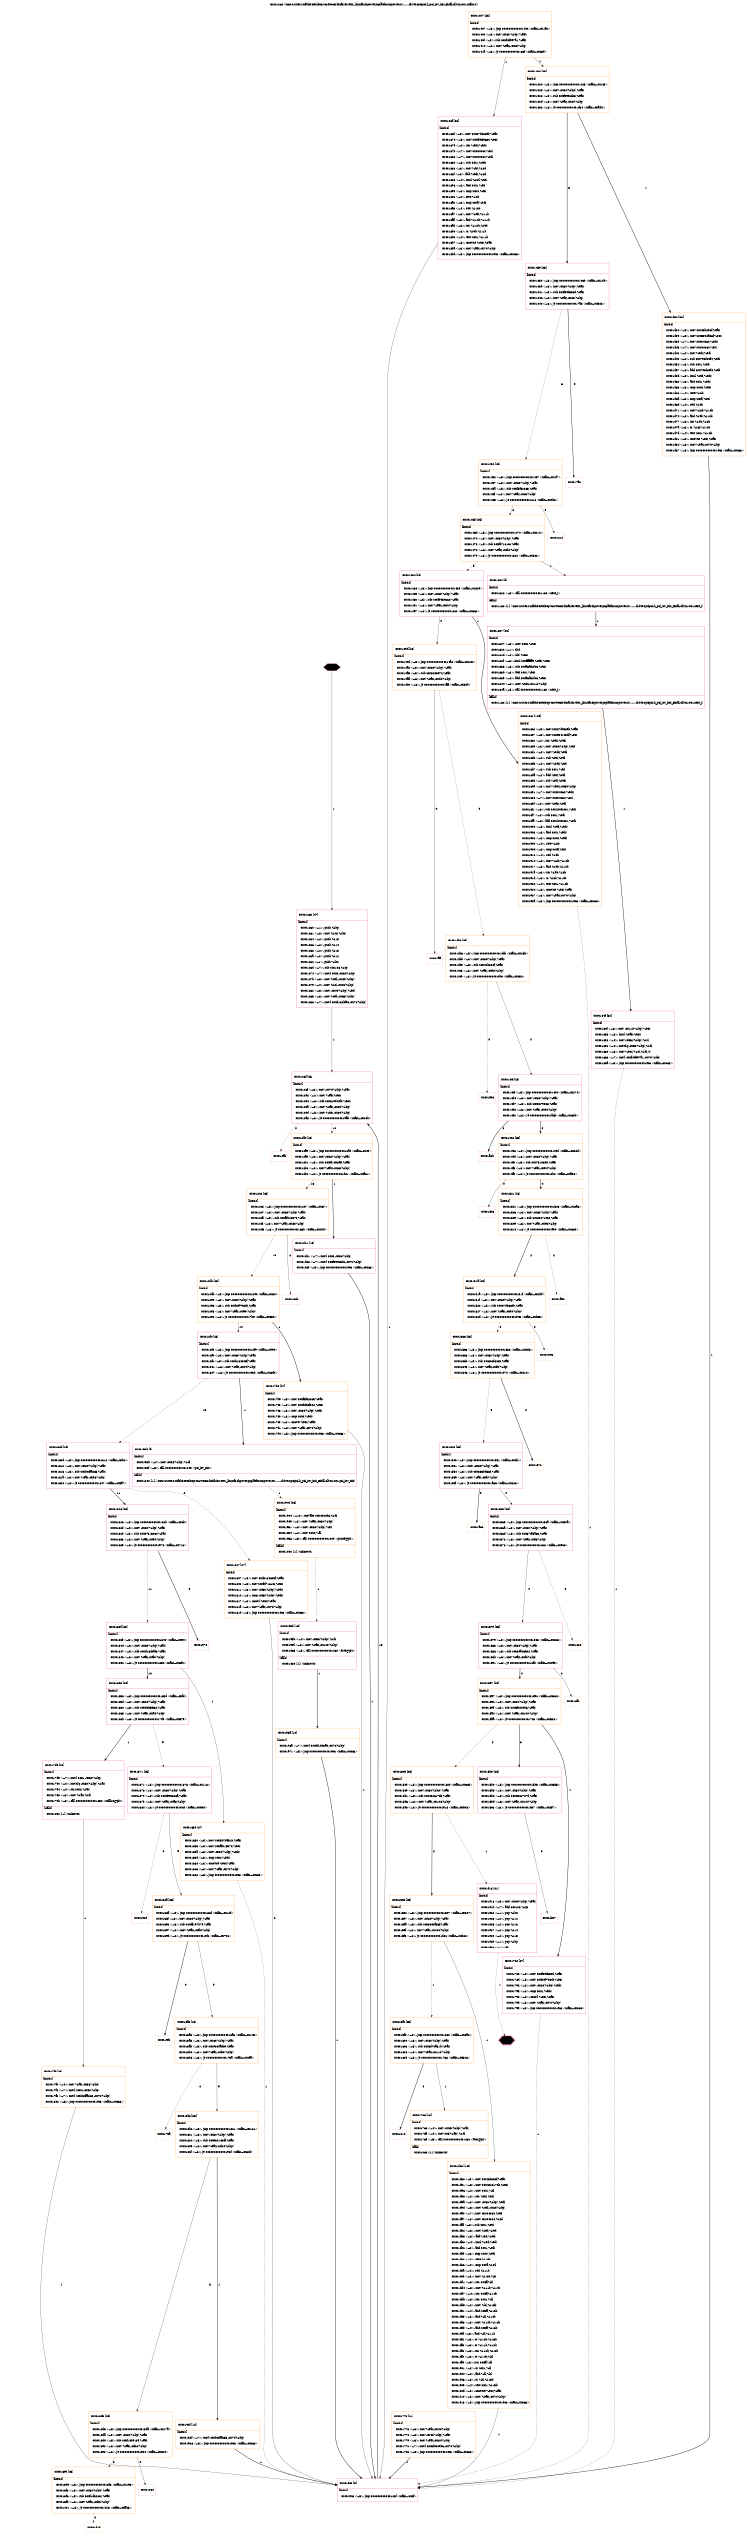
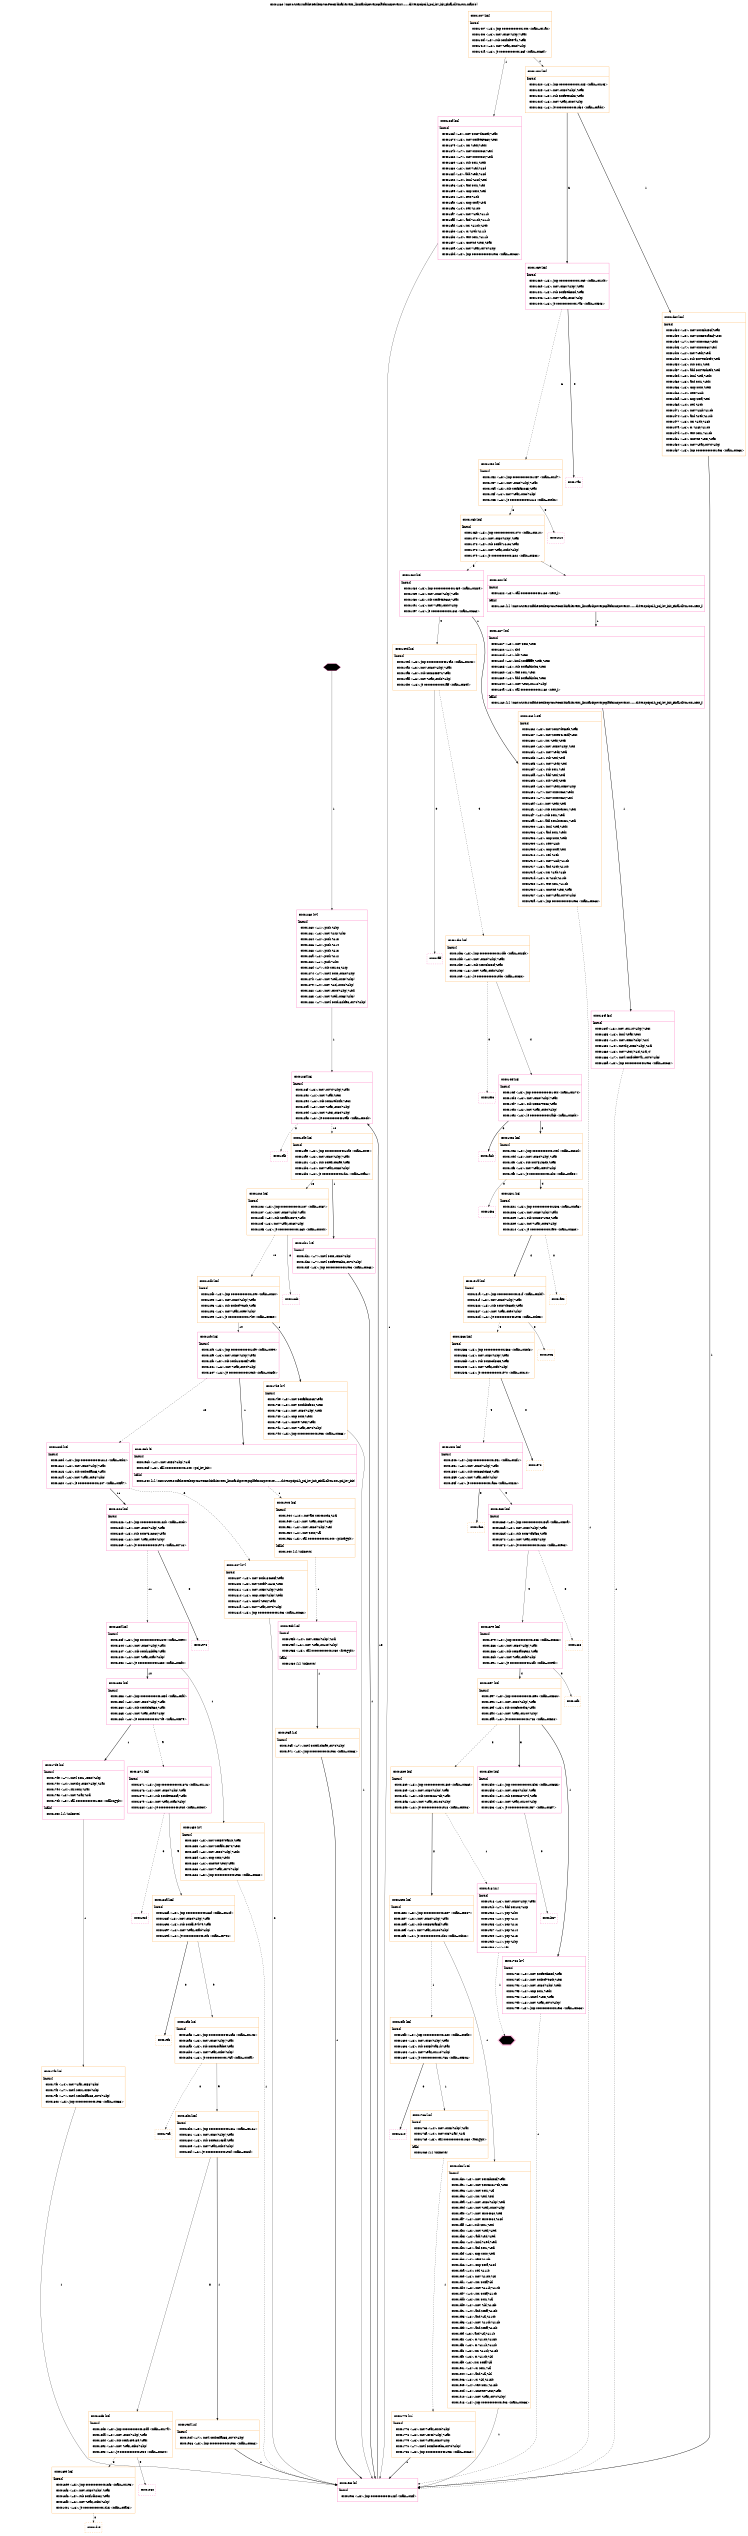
none -> (434, 2284)
